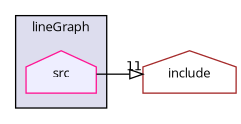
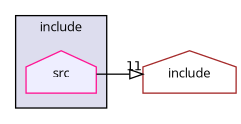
(61, 28) -> (61, 28)
